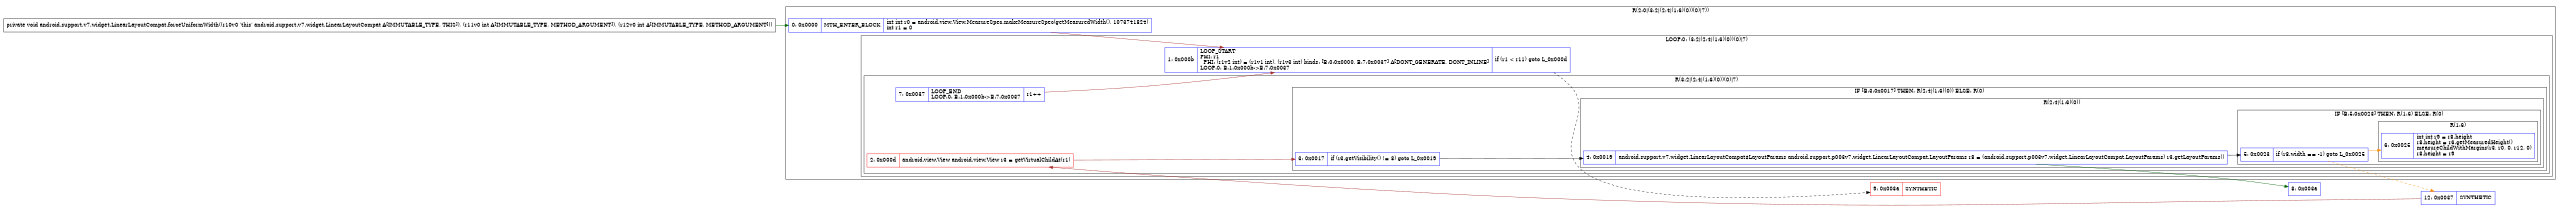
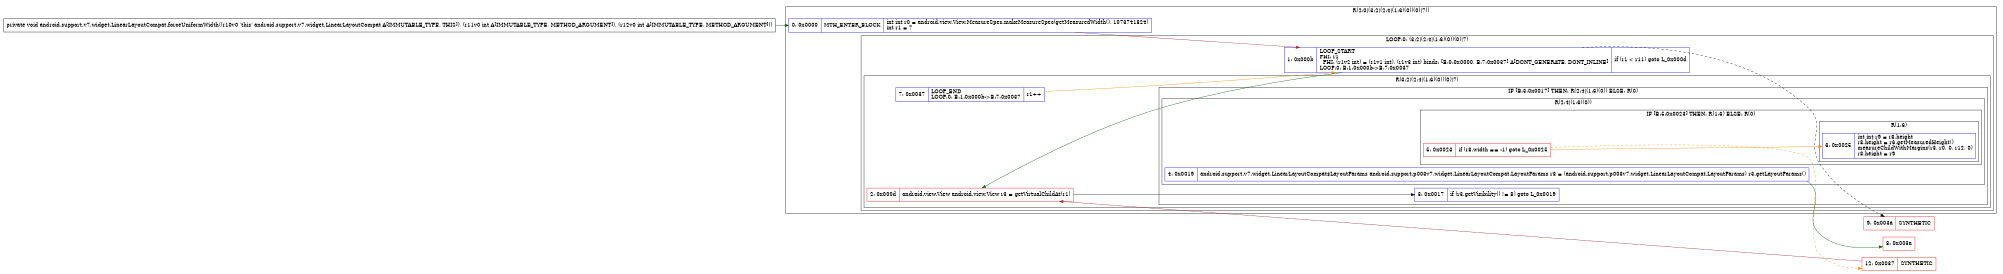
(900, 28) -> (900, 28)
(1158, 85) -> (1188, 83)
none -> (1166, 107)
(2232, 155) -> none
(2304, 155) -> (1487, 150)
(1510, 159) -> none
(1183, 160) -> (1242, 195)
(2304, 189) -> (1899, 244)
(2458, 198) -> (1899, 264)
